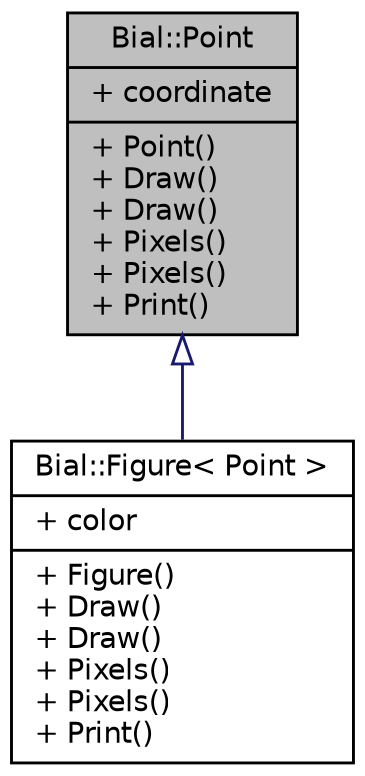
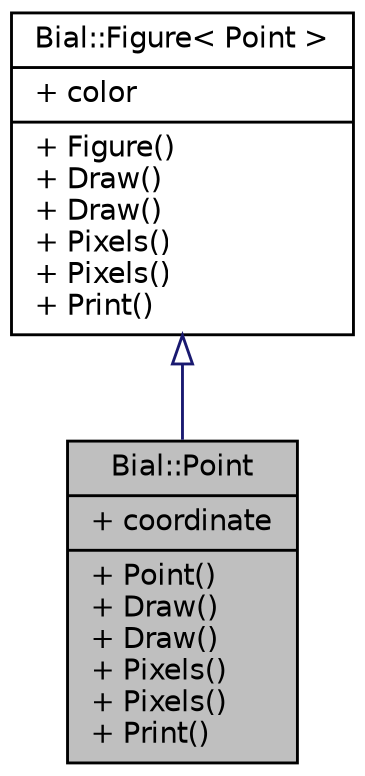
(182, 402) -> (182, 402)
